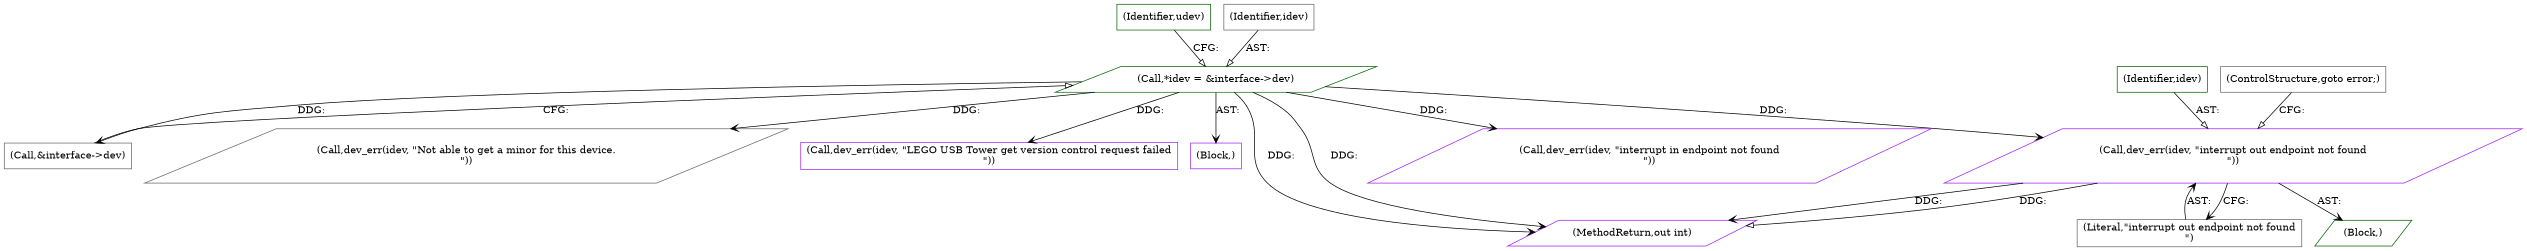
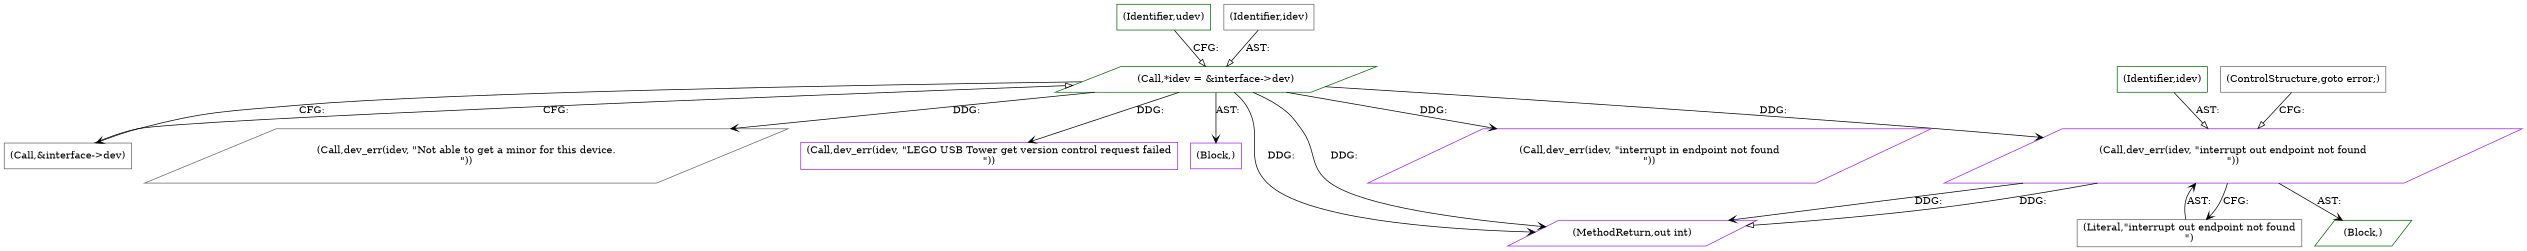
(313, 111) -> (314, 111)
